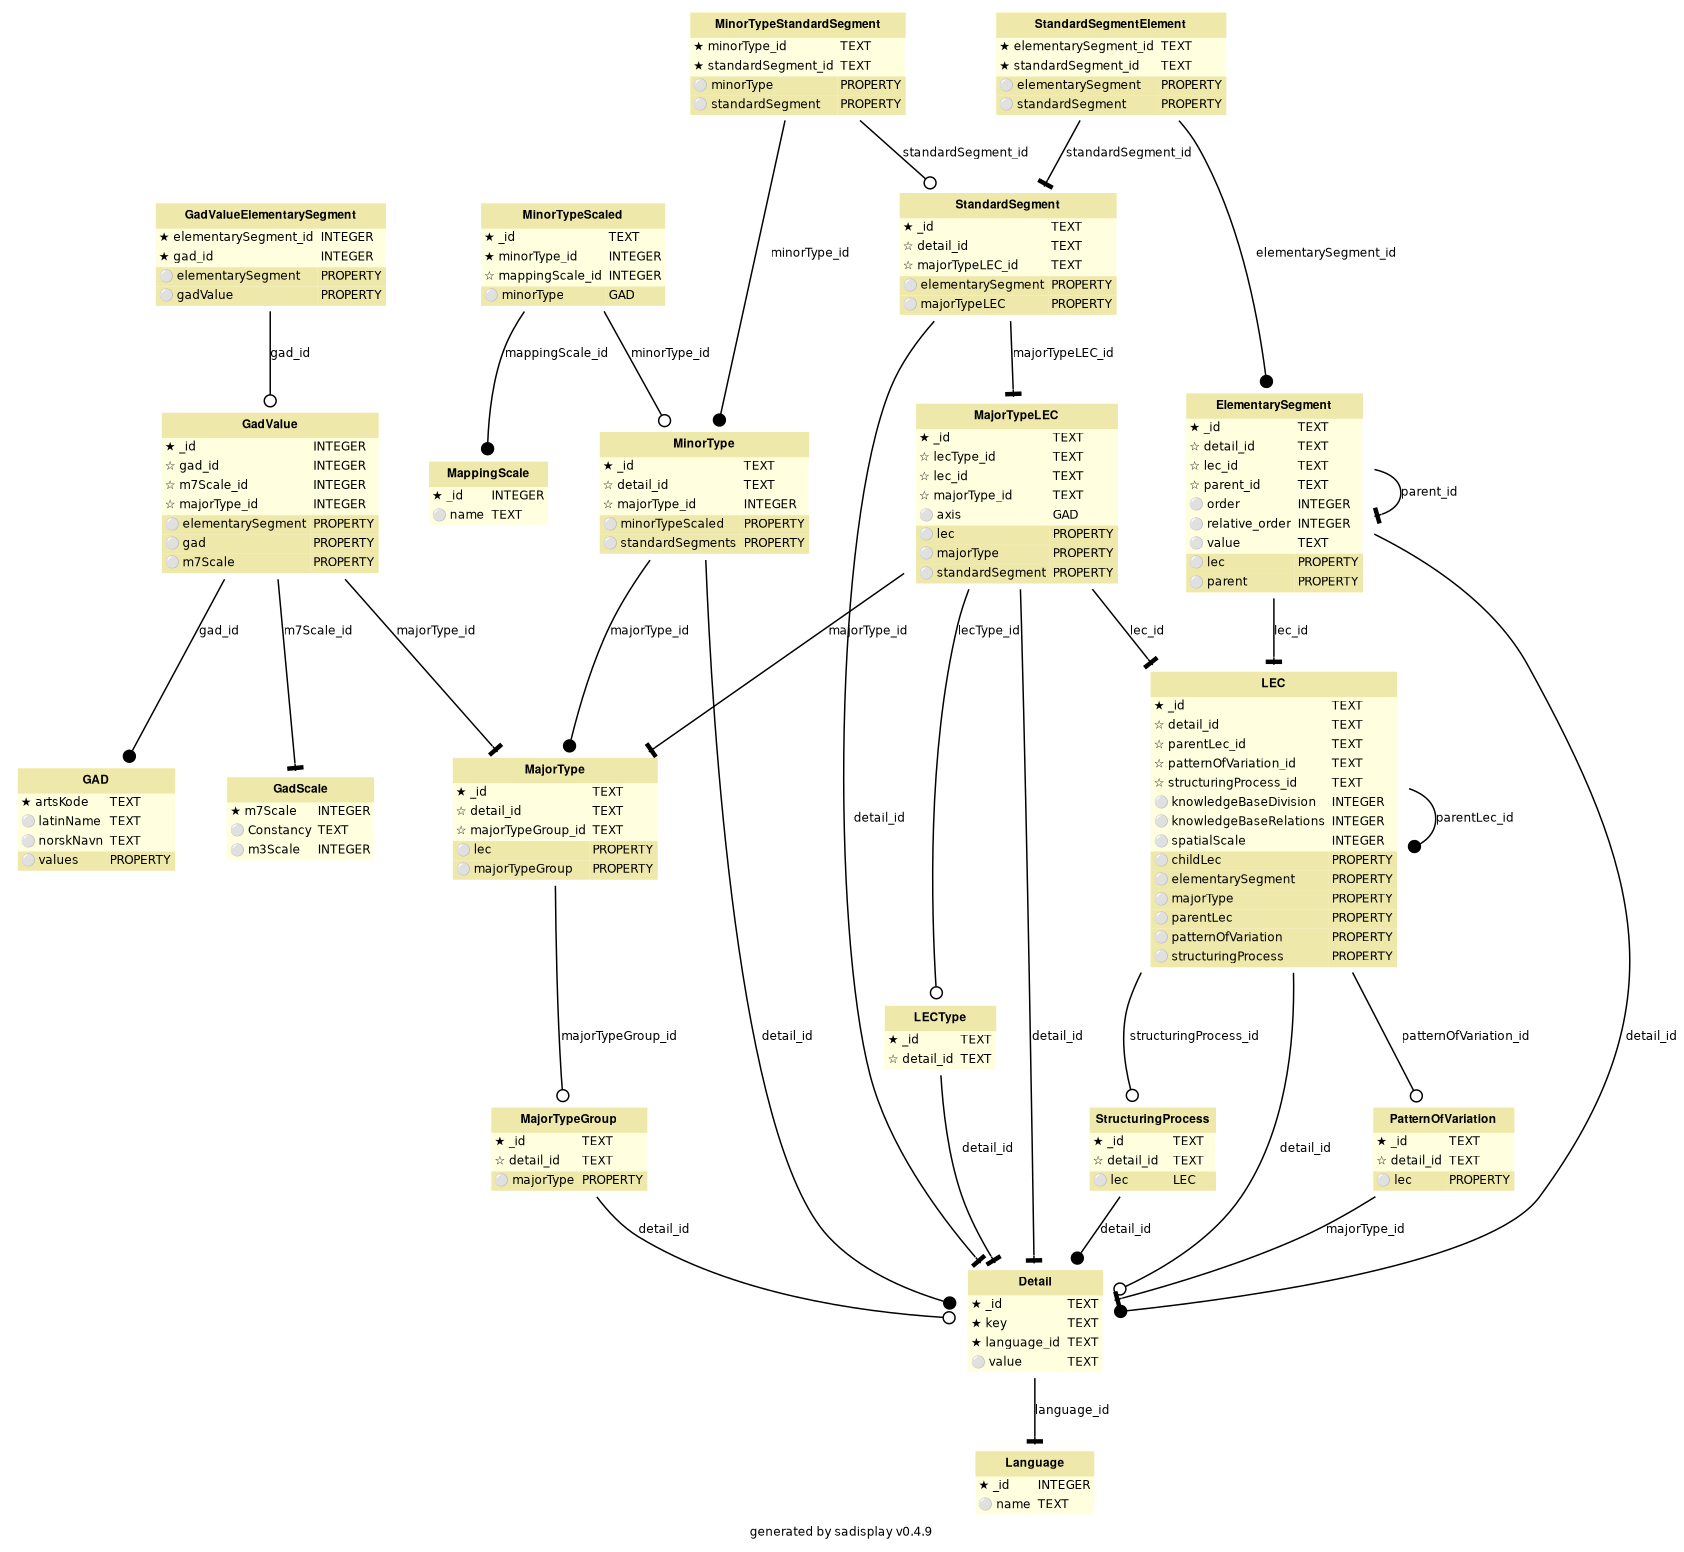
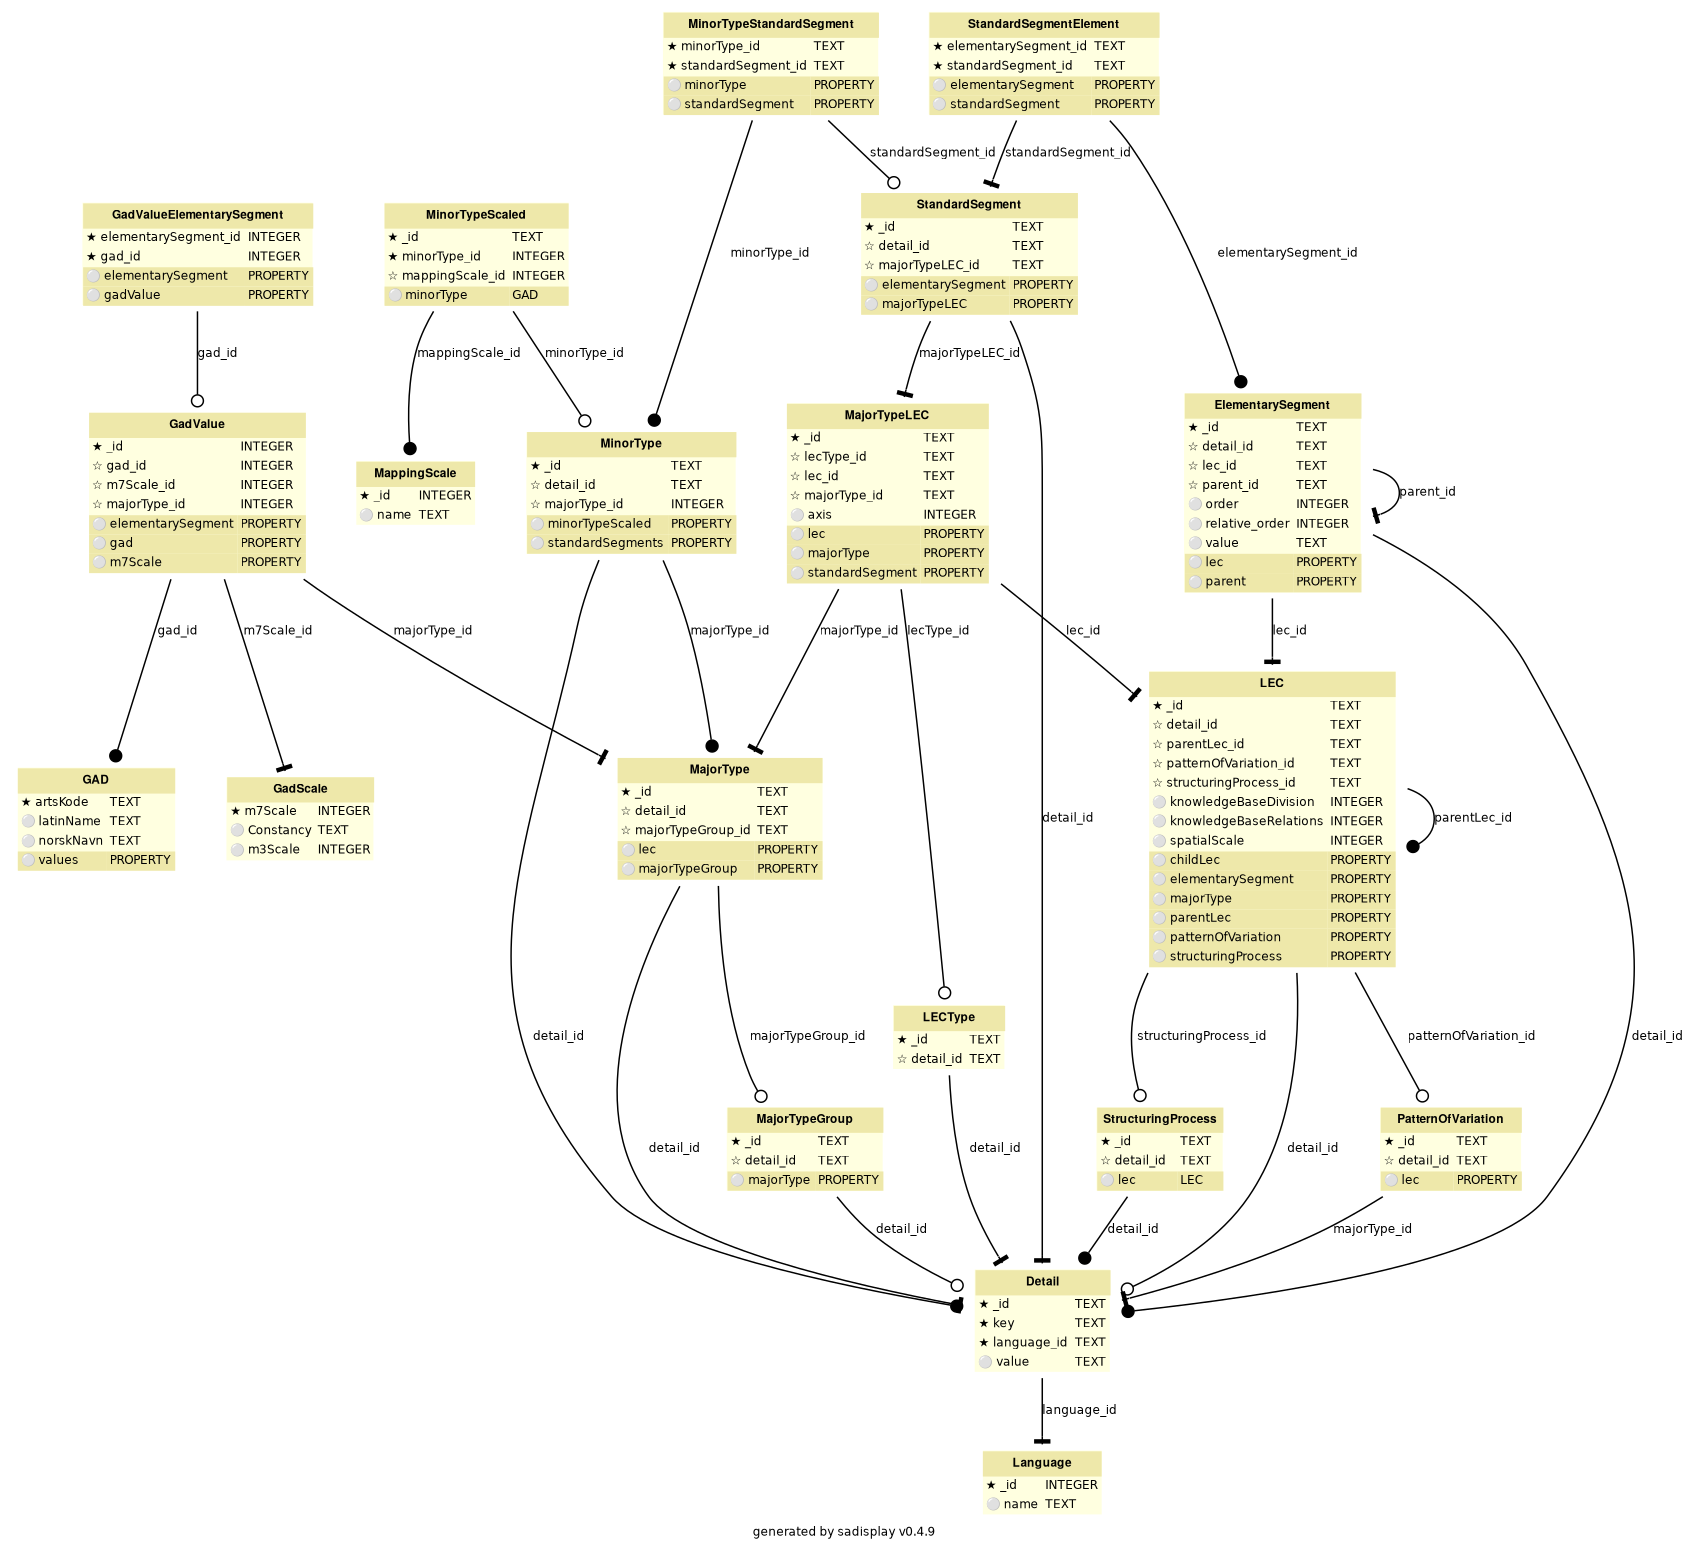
(1066, 515) -> (950, 515)
(1028, 922) -> (649, 1197)
